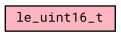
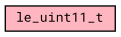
(60, 19) -> (60, 19)
